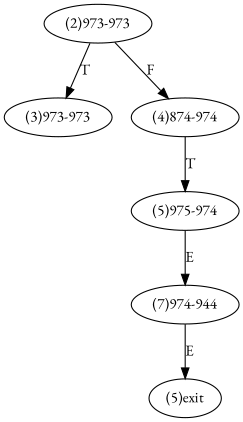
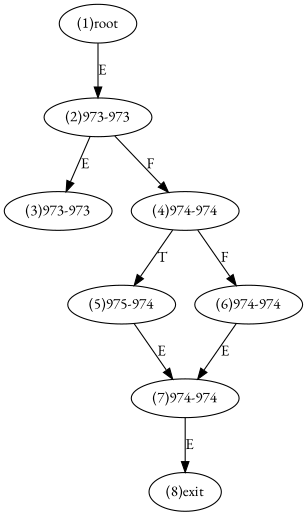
none -> (98, 24)
(85, 71) -> (86, 164)
(185, 117) -> (185, 211)
(185, 305) -> (185, 398)
none -> (249, 305)
(185, 398) -> (185, 492)
